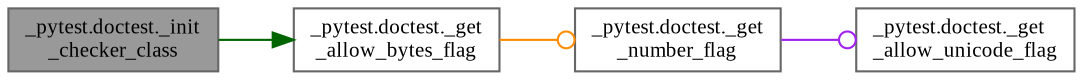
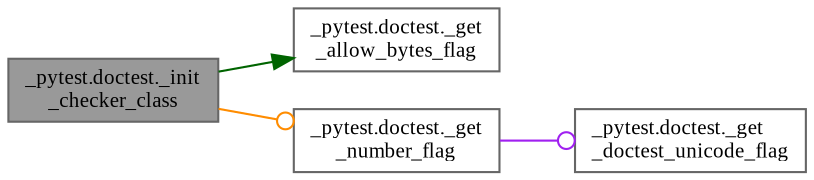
(529, 40) -> (248, 114)
(965, 40) -> (690, 141)
